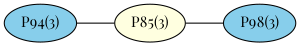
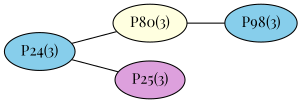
(40, 23) -> (40, 52)
(150, 23) -> (150, 23)
none -> (150, 80)
